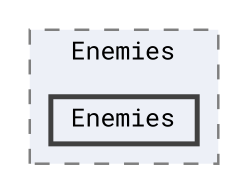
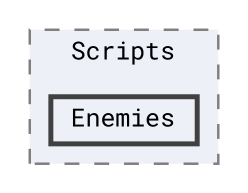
(124, 53) -> (124, 53)
